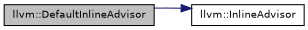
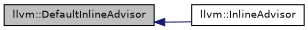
(168, 8) -> (178, 22)
